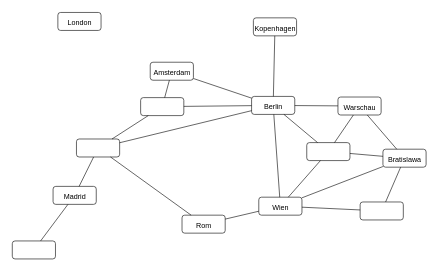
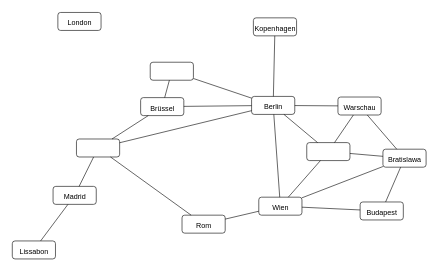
(172, 71) -> none
none -> (162, 106)
none -> (382, 211)
none -> (34, 250)
